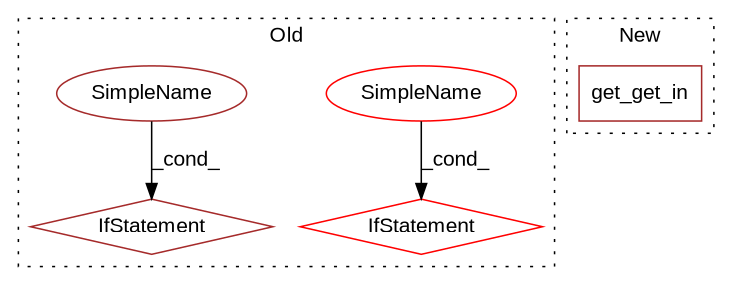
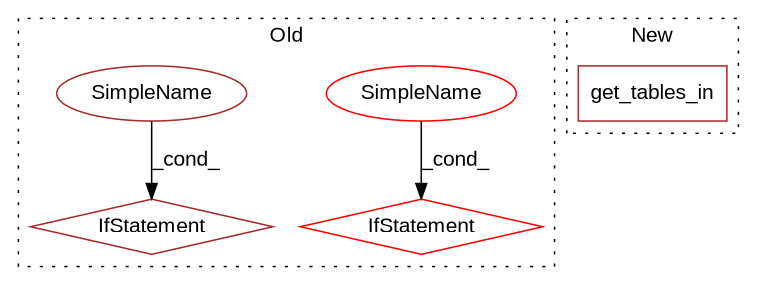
(640, 93) -> (653, 93)
